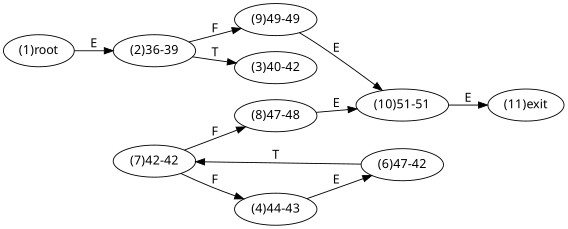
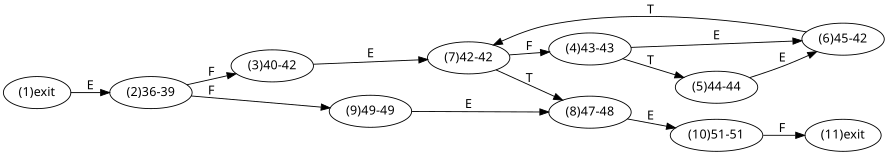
(39, 51) -> (37, 93)
(215, 53) -> (212, 73)
(338, 58) -> (476, 112)
none -> (366, 62)
none -> (717, 87)
(468, 98) -> (782, 129)
(215, 132) -> (529, 79)
(402, 165) -> (843, 39)
(276, 209) -> (590, 49)
